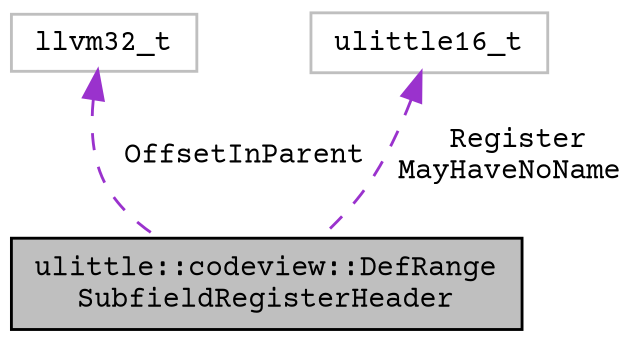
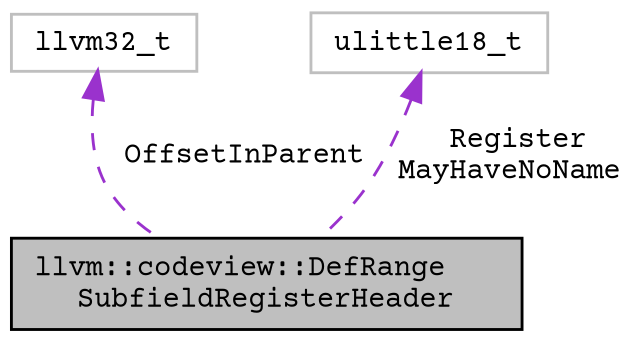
(429, 43) -> (429, 43)
(267, 284) -> (267, 284)
